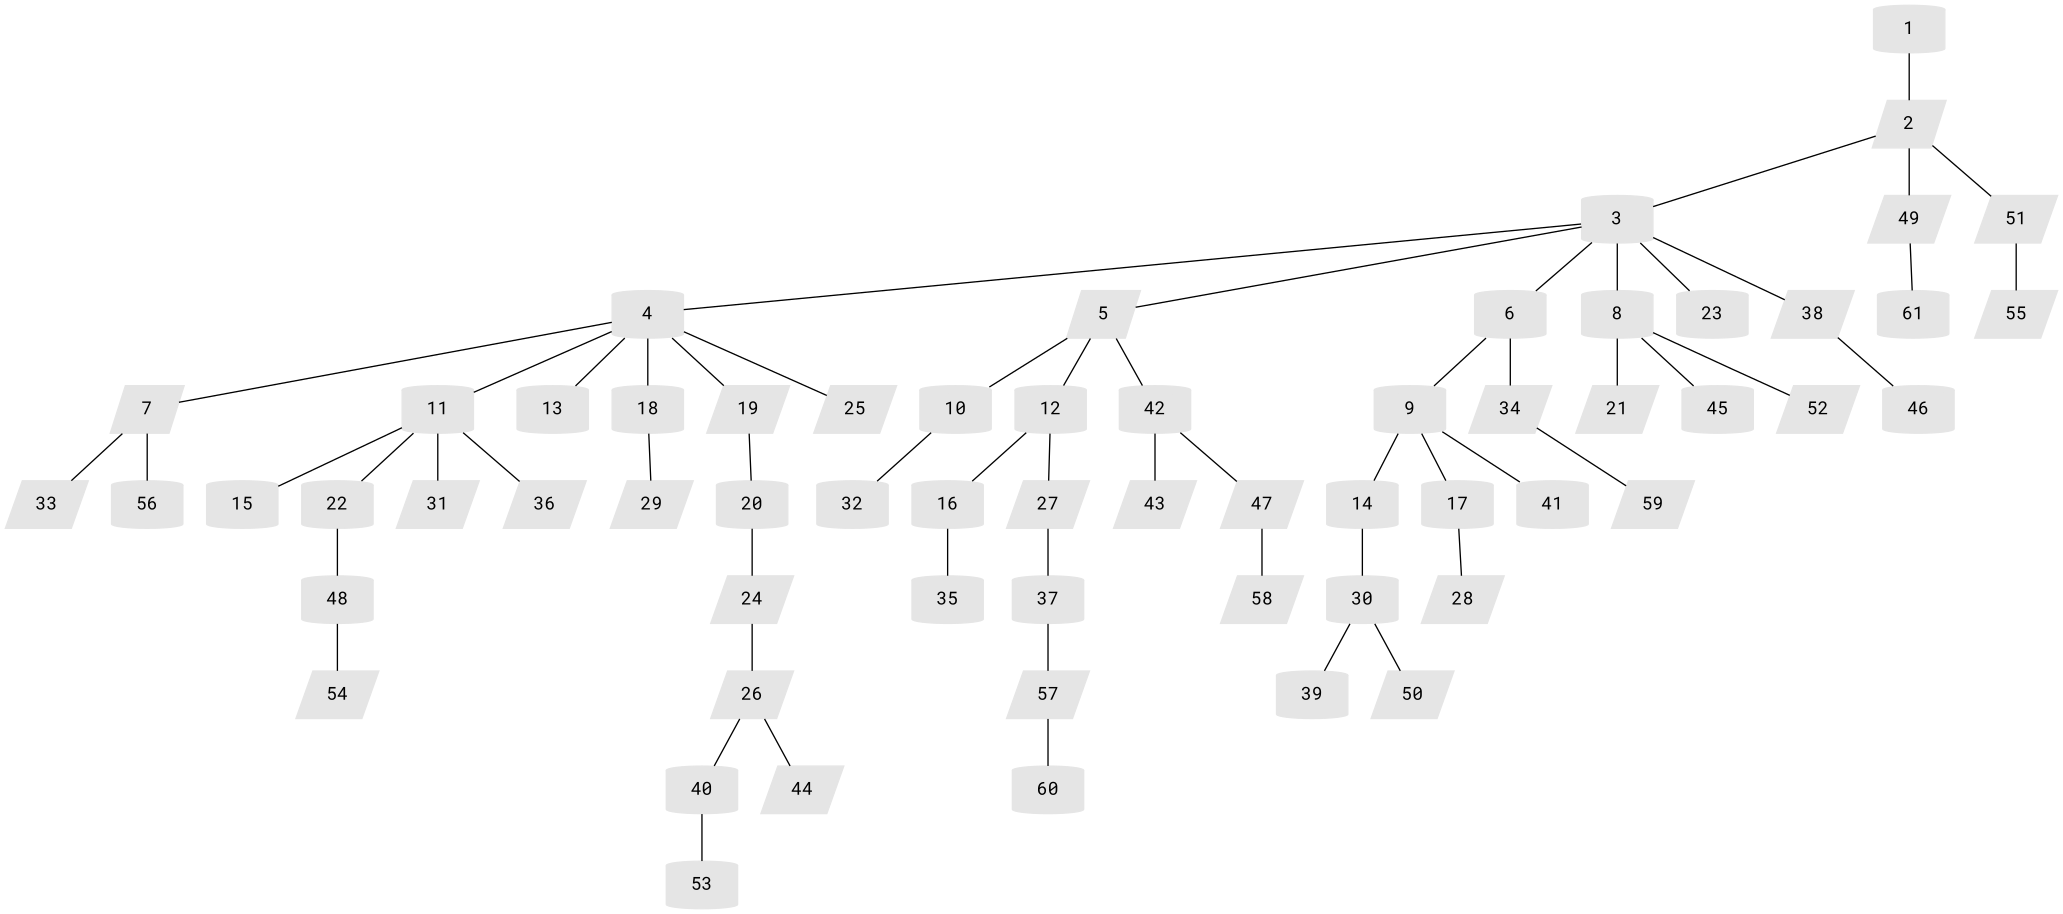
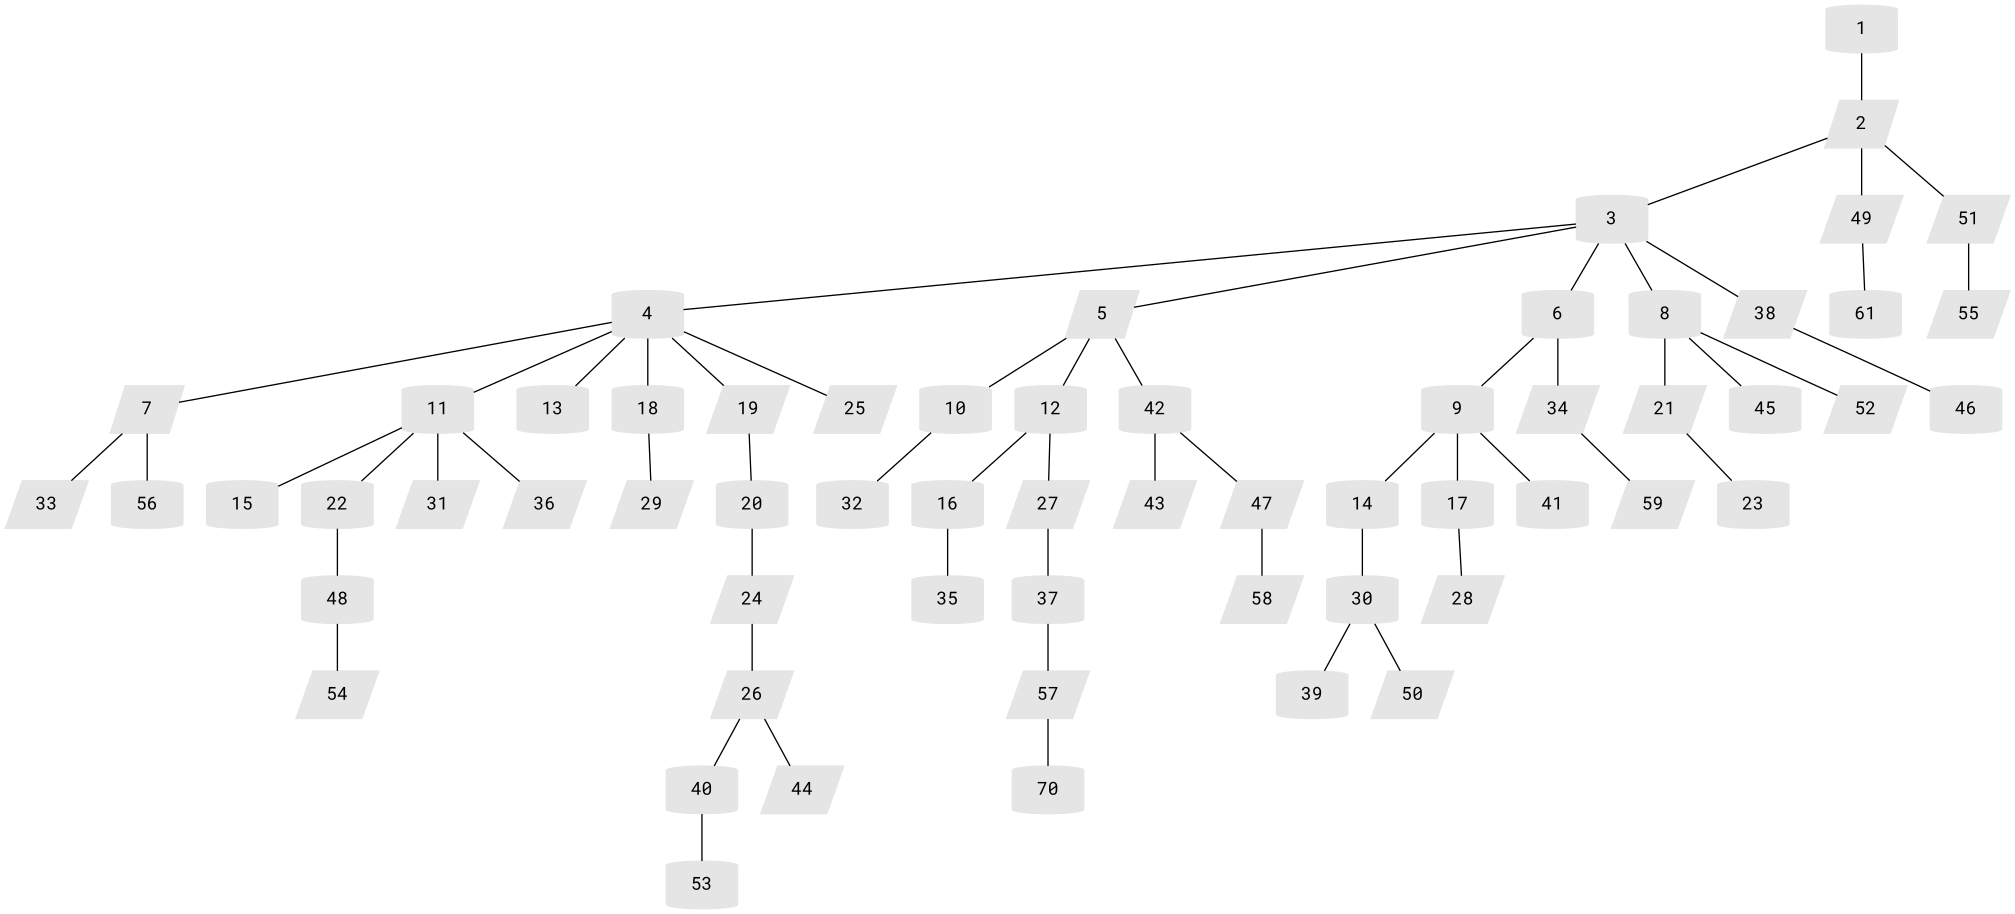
(1665, 267) -> (1709, 457)
(1048, 790) -> (1048, 790)
